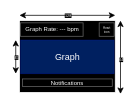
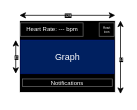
(52, 30) -> (52, 30)
